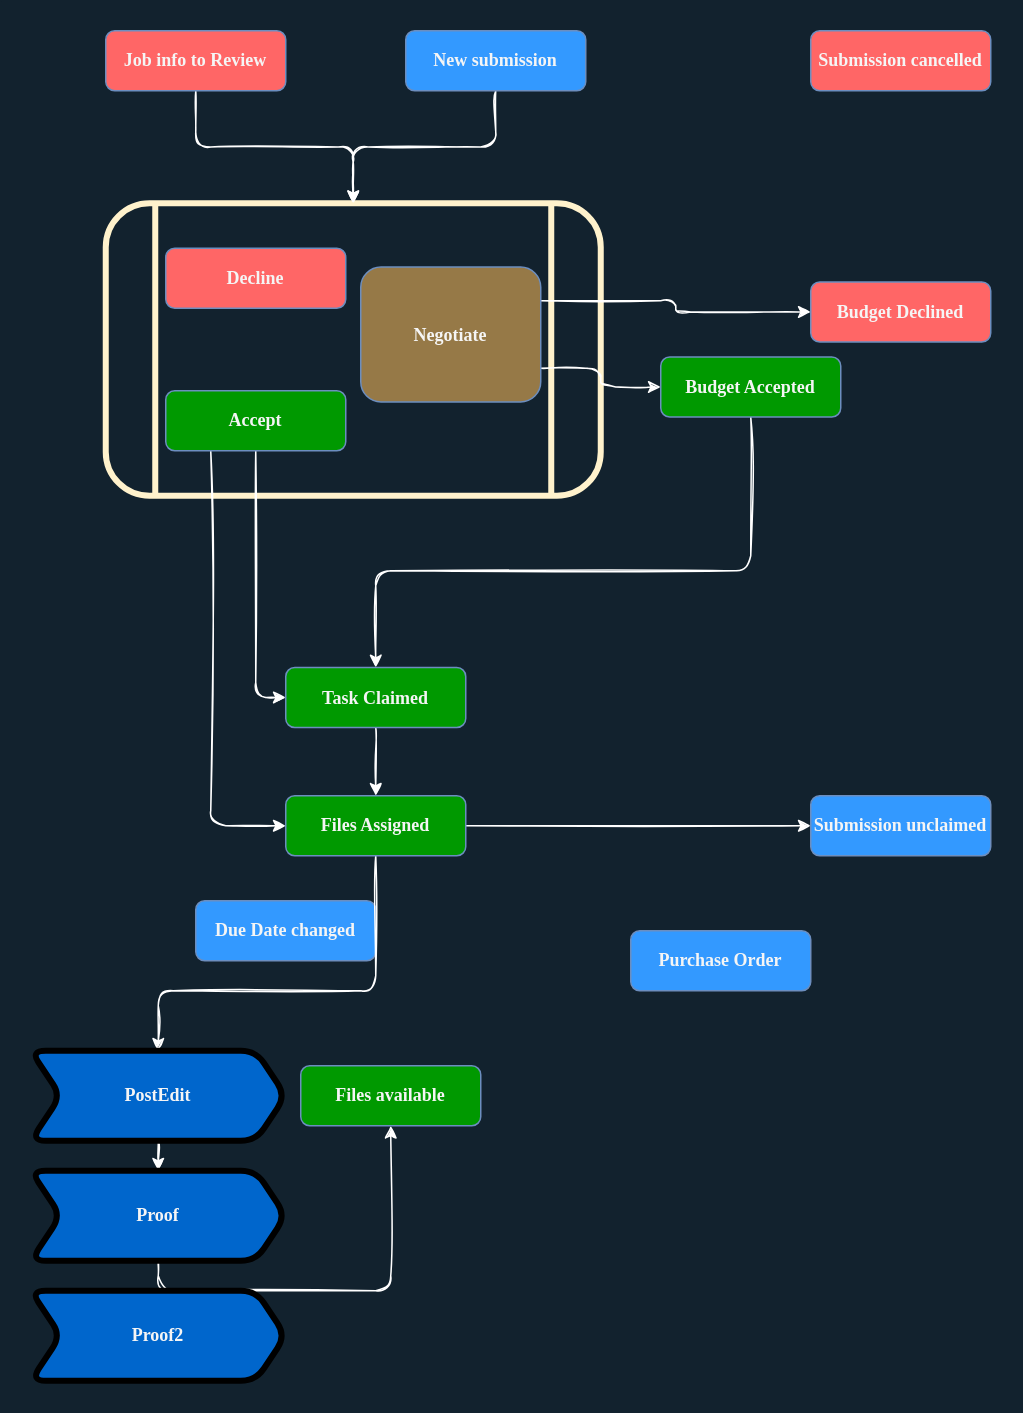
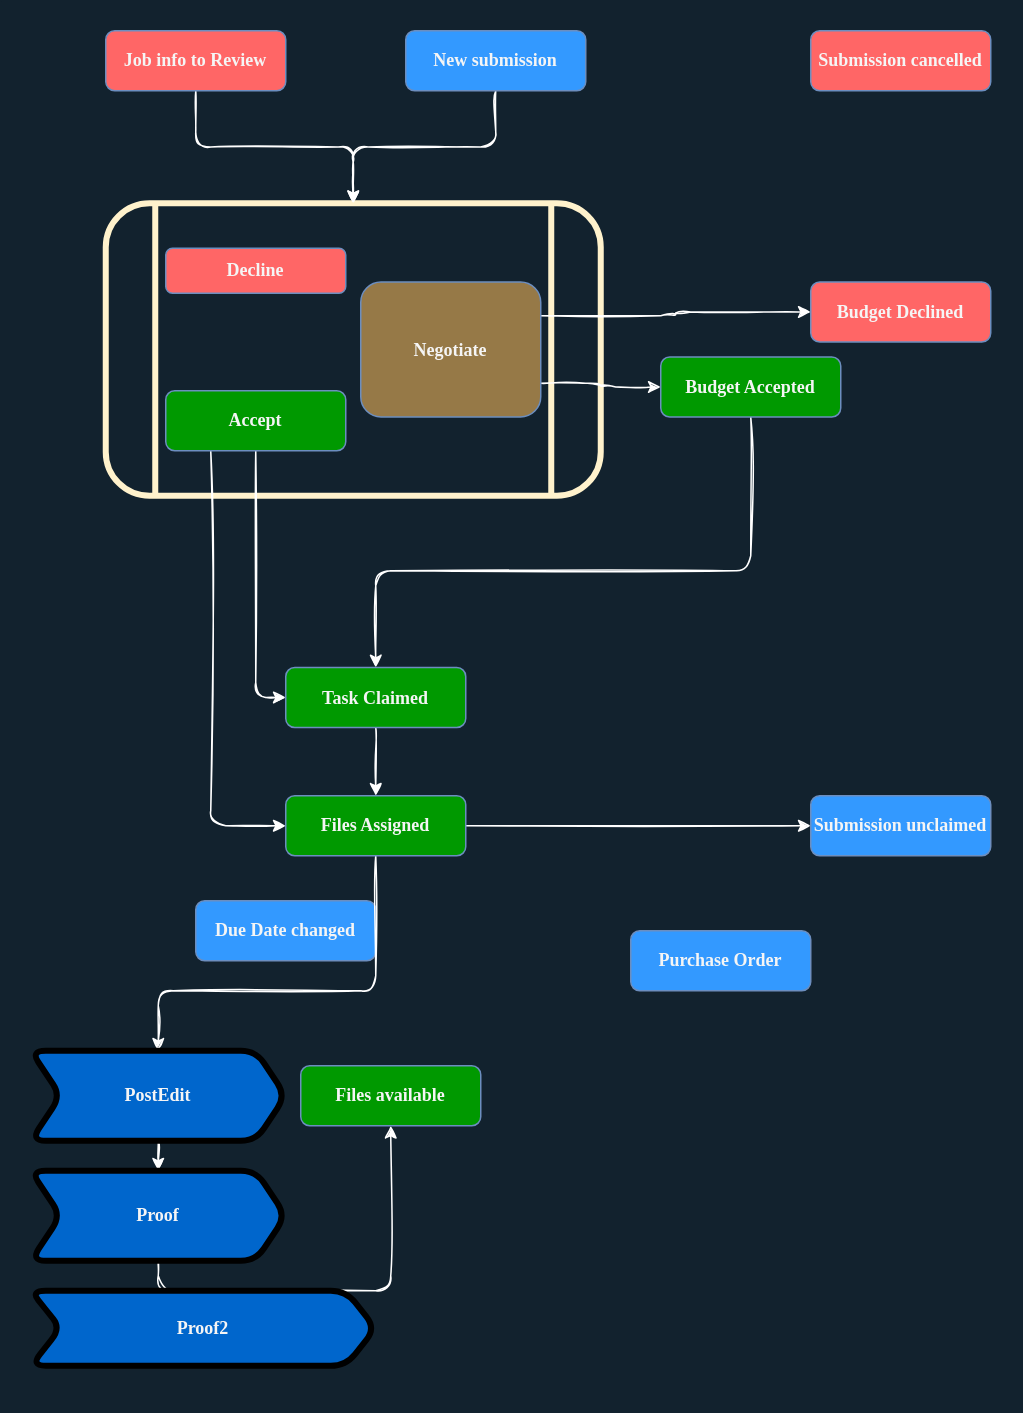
(256, 278) -> (256, 271)
(451, 335) -> (451, 350)
(158, 1336) -> (203, 1328)
